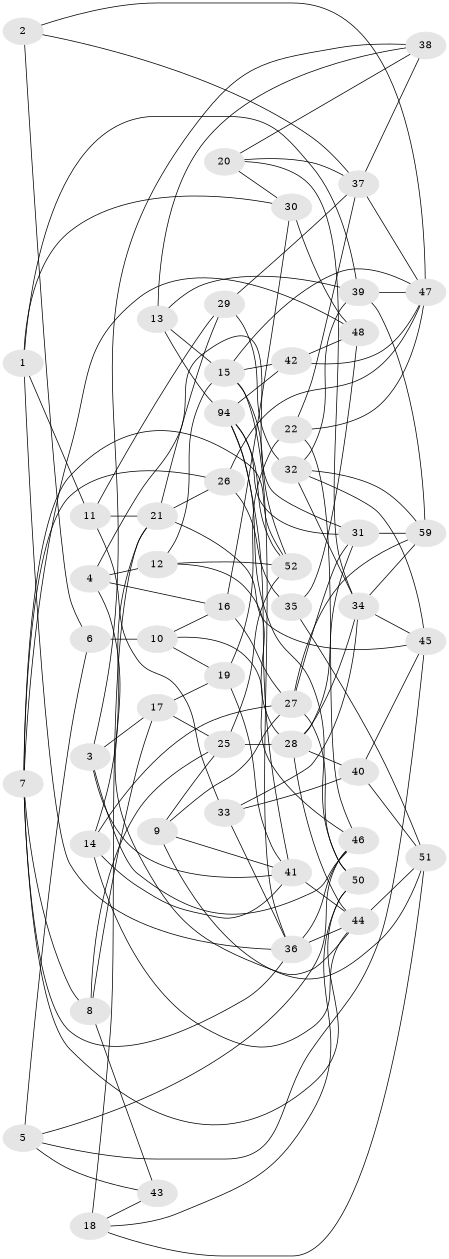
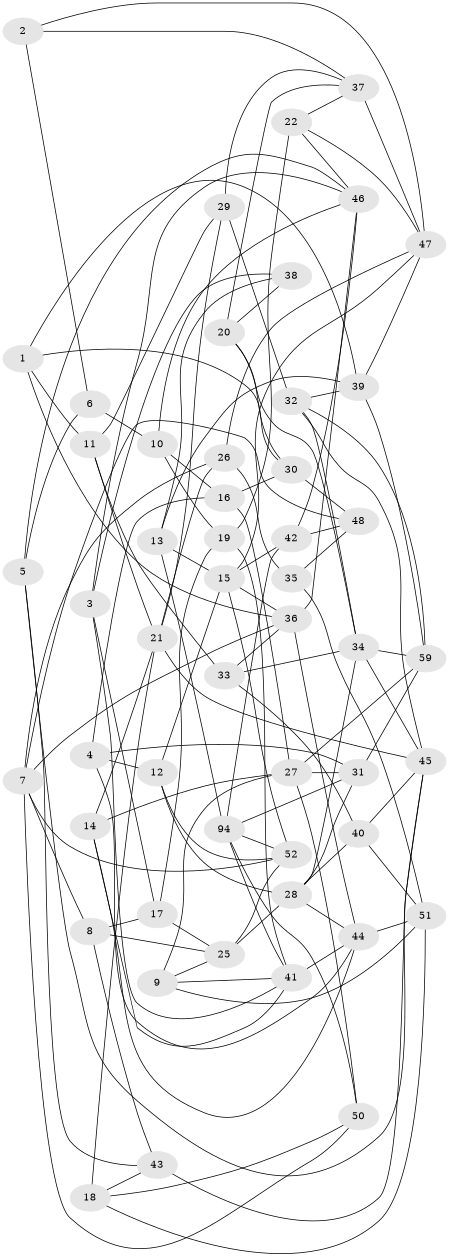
(392, 115) -> none
(376, 354) -> (327, 426)
none -> (395, 1130)
